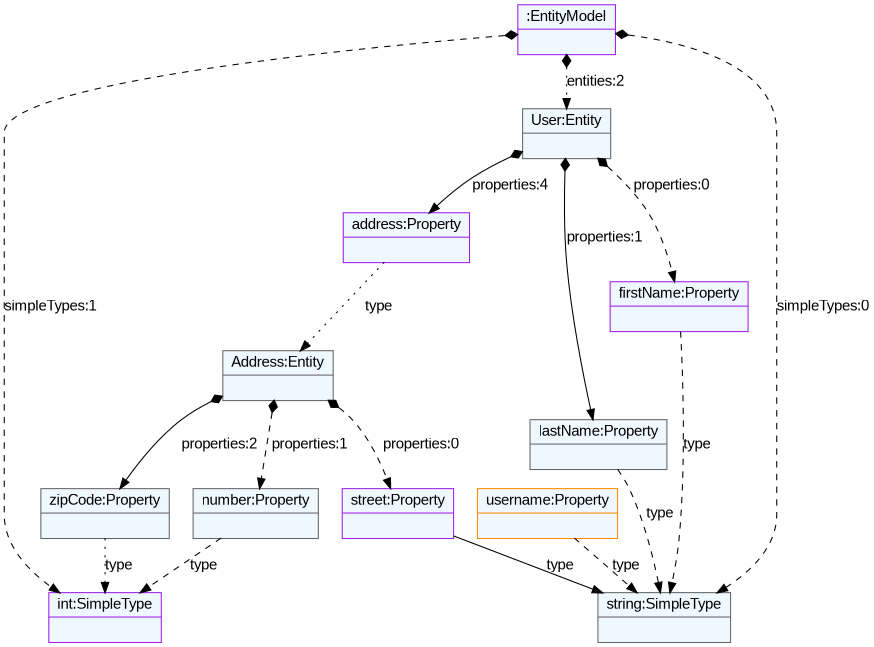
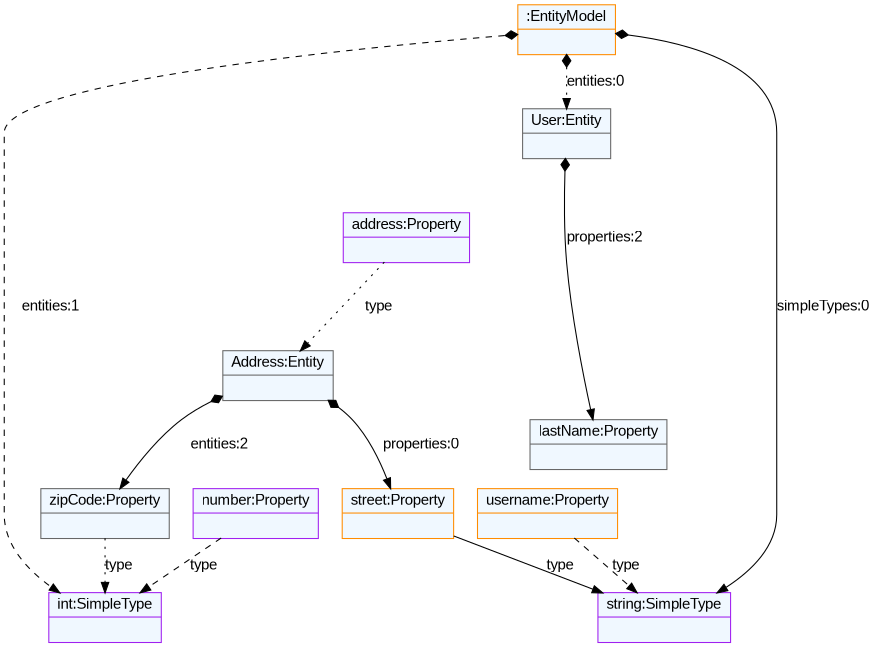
(567, 30) -> (567, 30)
(596, 82) -> (596, 82)
(472, 178) -> none
(605, 238) -> (605, 238)
(777, 273) -> (777, 273)
(51, 307) -> (51, 307)
(679, 307) -> none
(368, 440) -> (368, 440)
(220, 445) -> (220, 445)
(267, 446) -> none
(256, 514) -> (256, 514)
(398, 514) -> (398, 514)
(643, 524) -> none
(664, 618) -> (664, 618)
